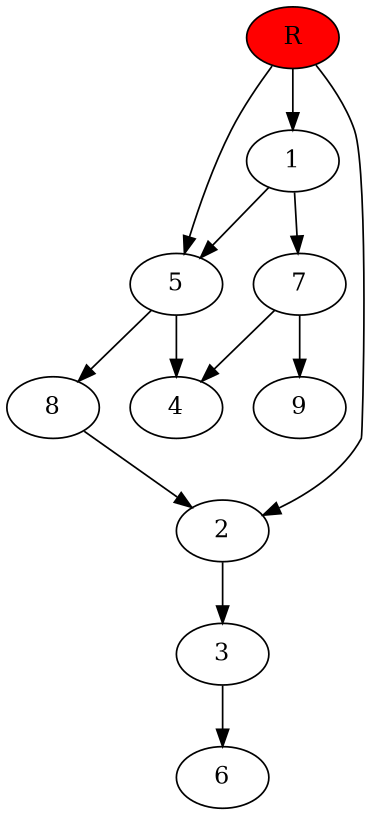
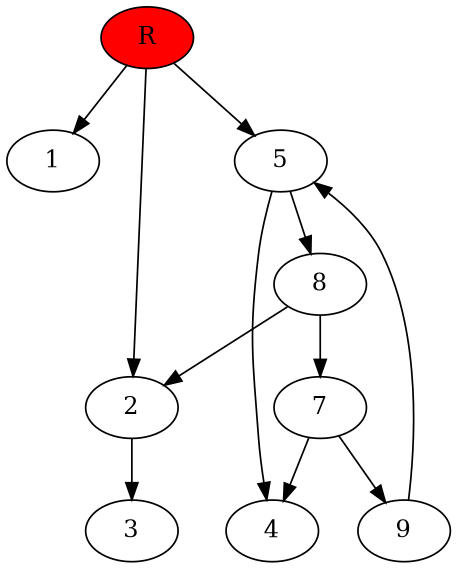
(296, 214) -> (320, 338)
(241, 216) -> (407, 334)
(223, 777) -> none
